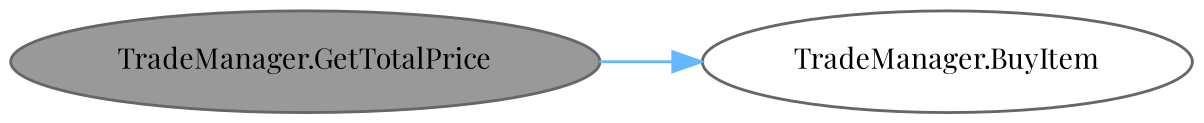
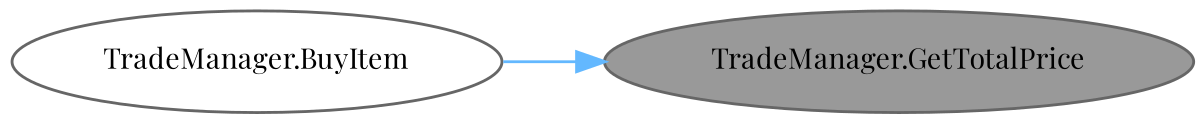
(636, 62) -> (540, 62)
